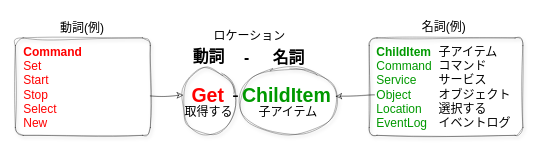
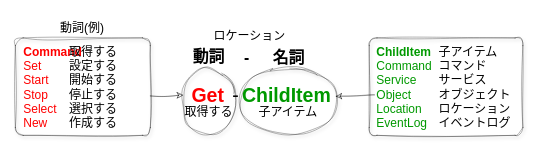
(444, 27) -> none
none -> (109, 84)
(475, 88) -> (475, 88)
